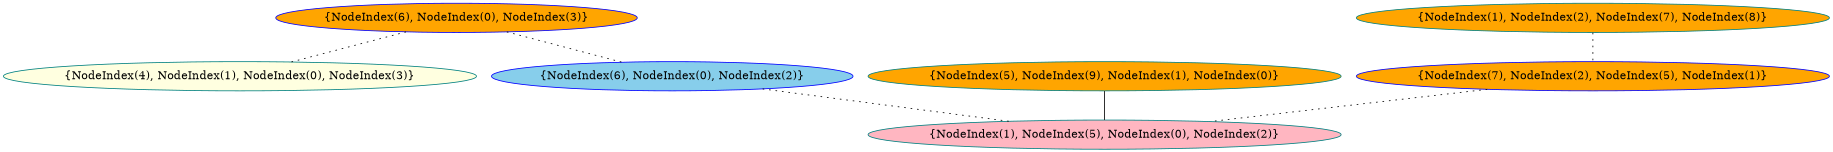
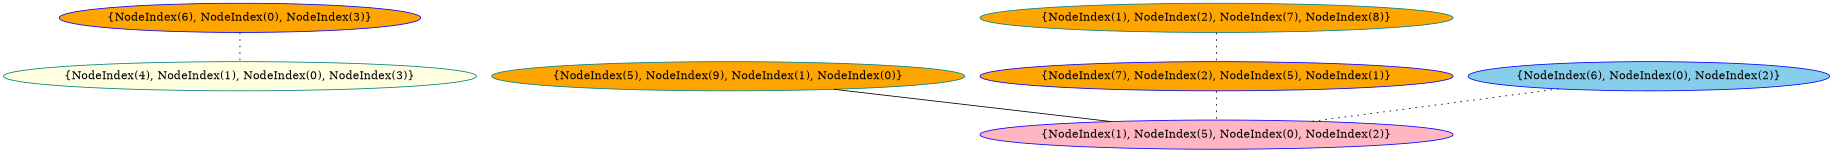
(564, 47) -> none
(1105, 135) -> (1217, 135)
